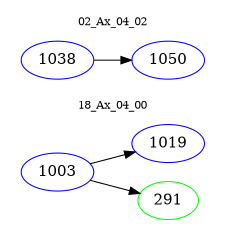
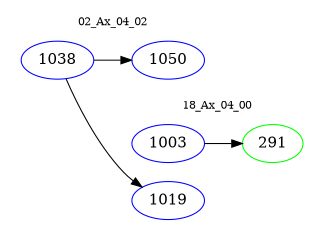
(108, 159) -> (94, 133)
